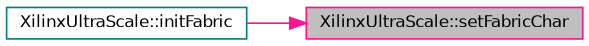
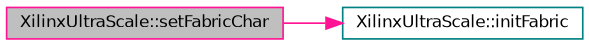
(268, 23) -> (305, 23)
